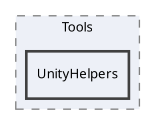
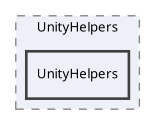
(78, 28) -> (78, 28)
